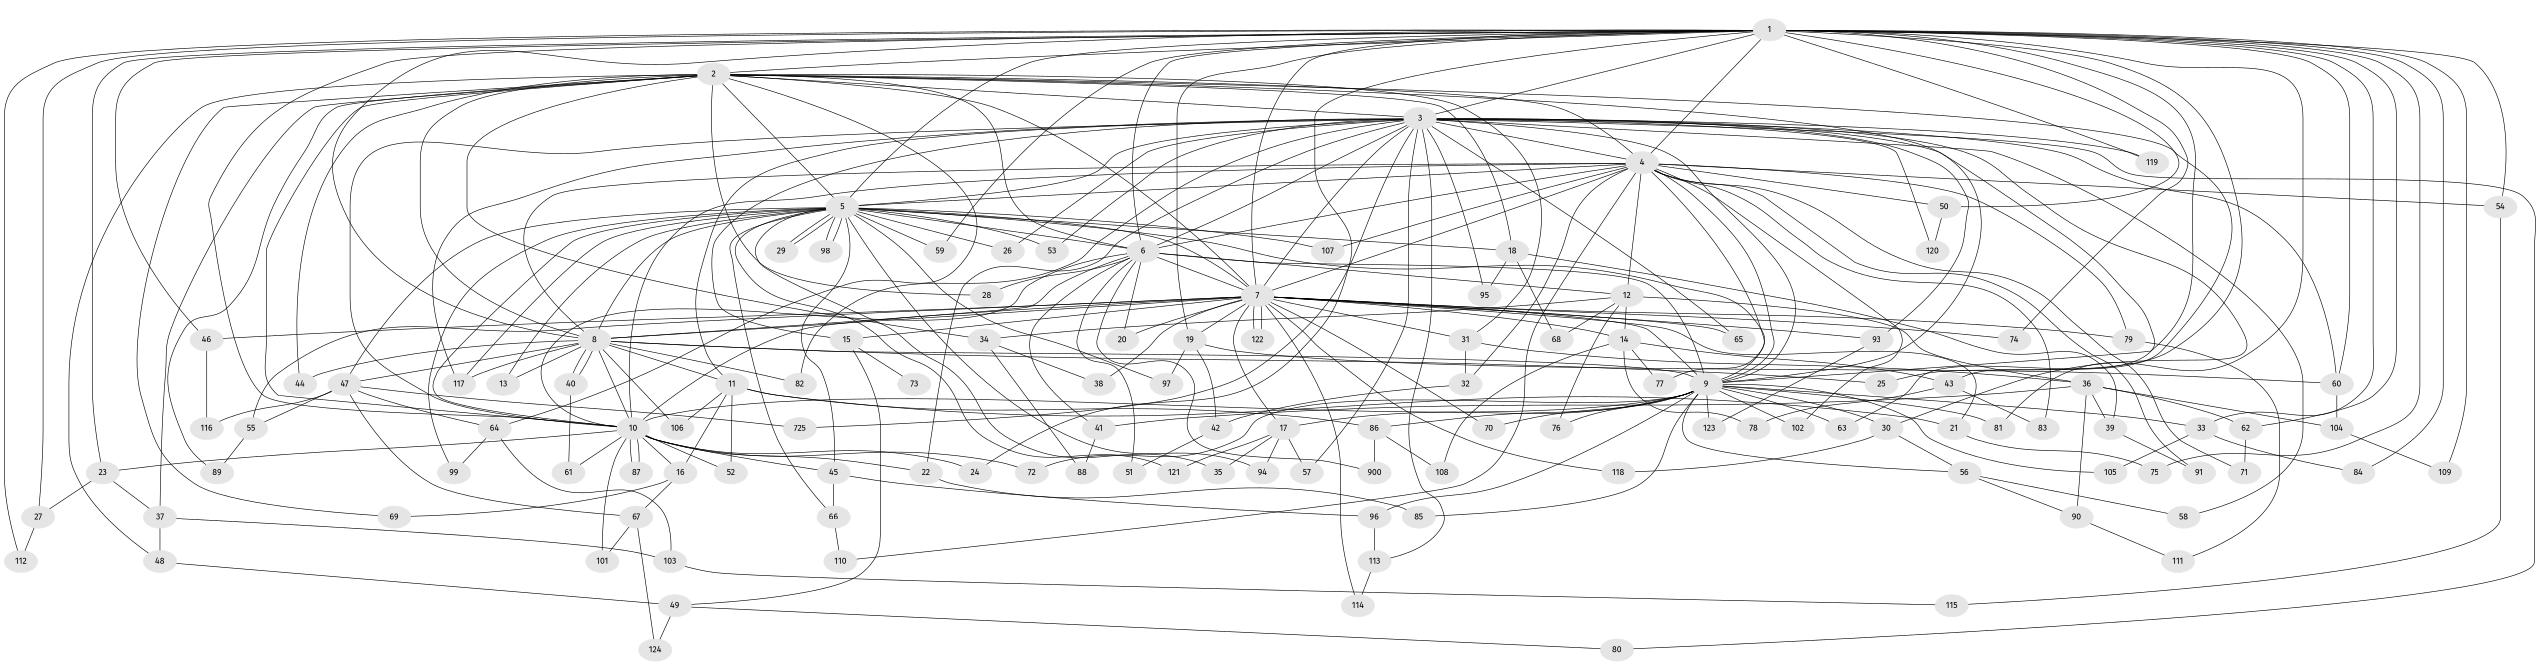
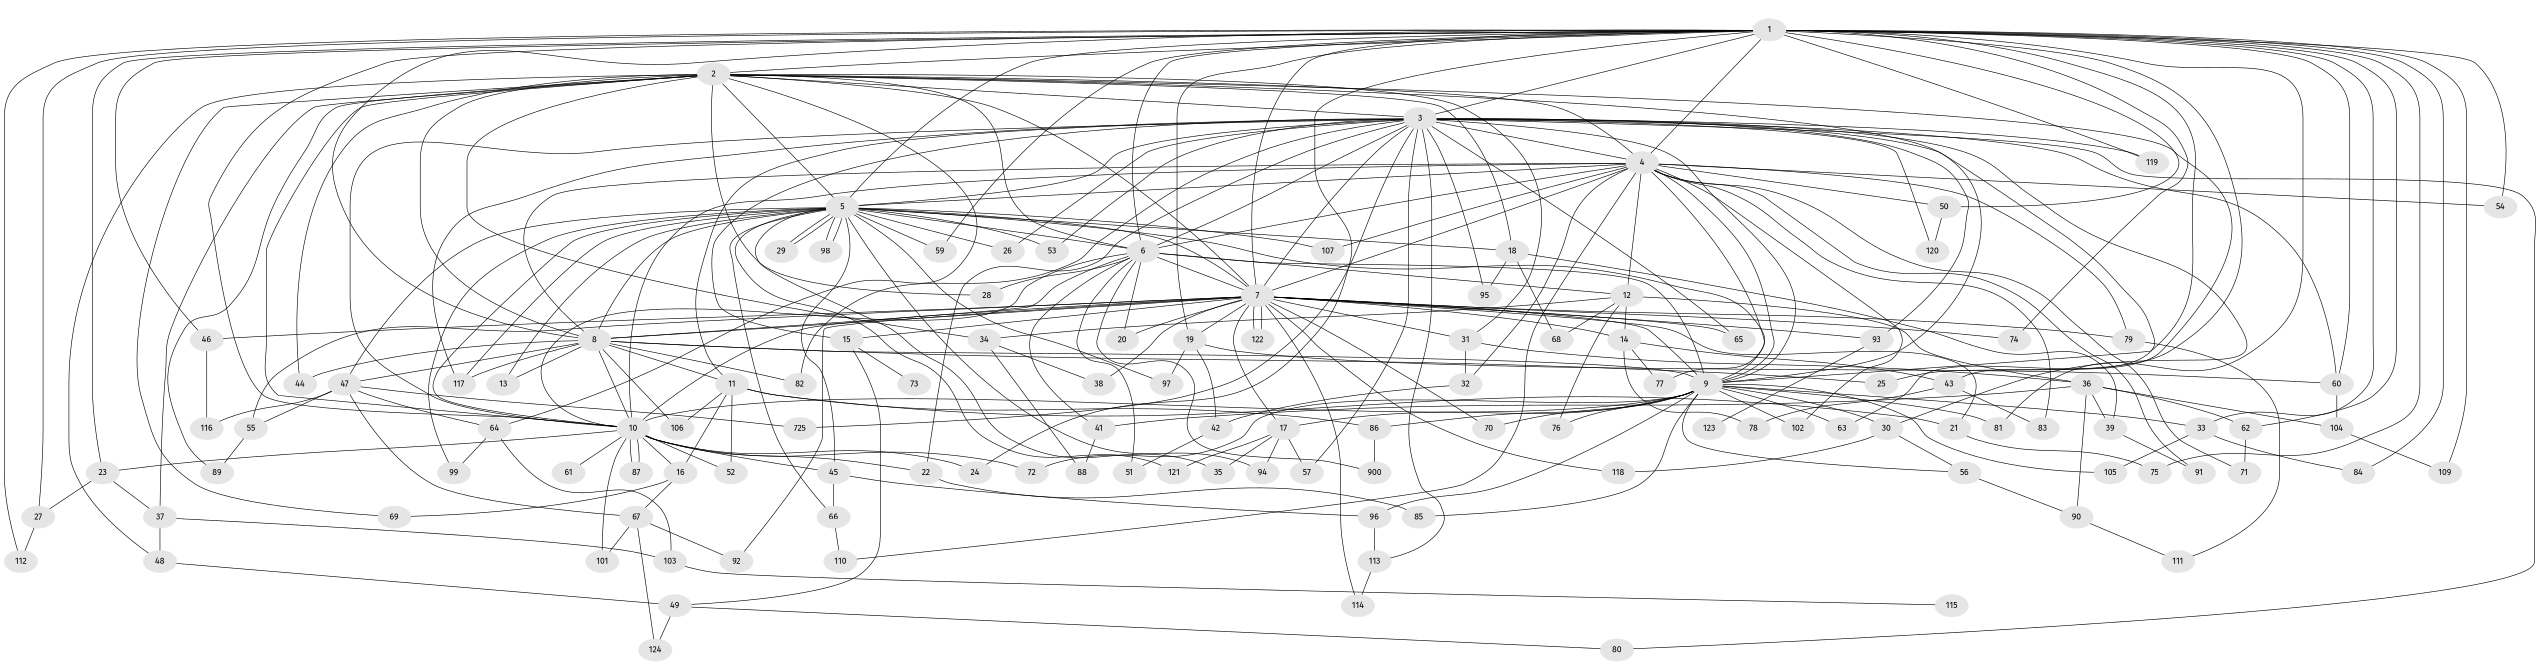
(571, 384) -> none
(1708, 409) -> none
(1442, 473) -> none
(2184, 517) -> none
none -> (736, 561)
(2389, 562) -> none
